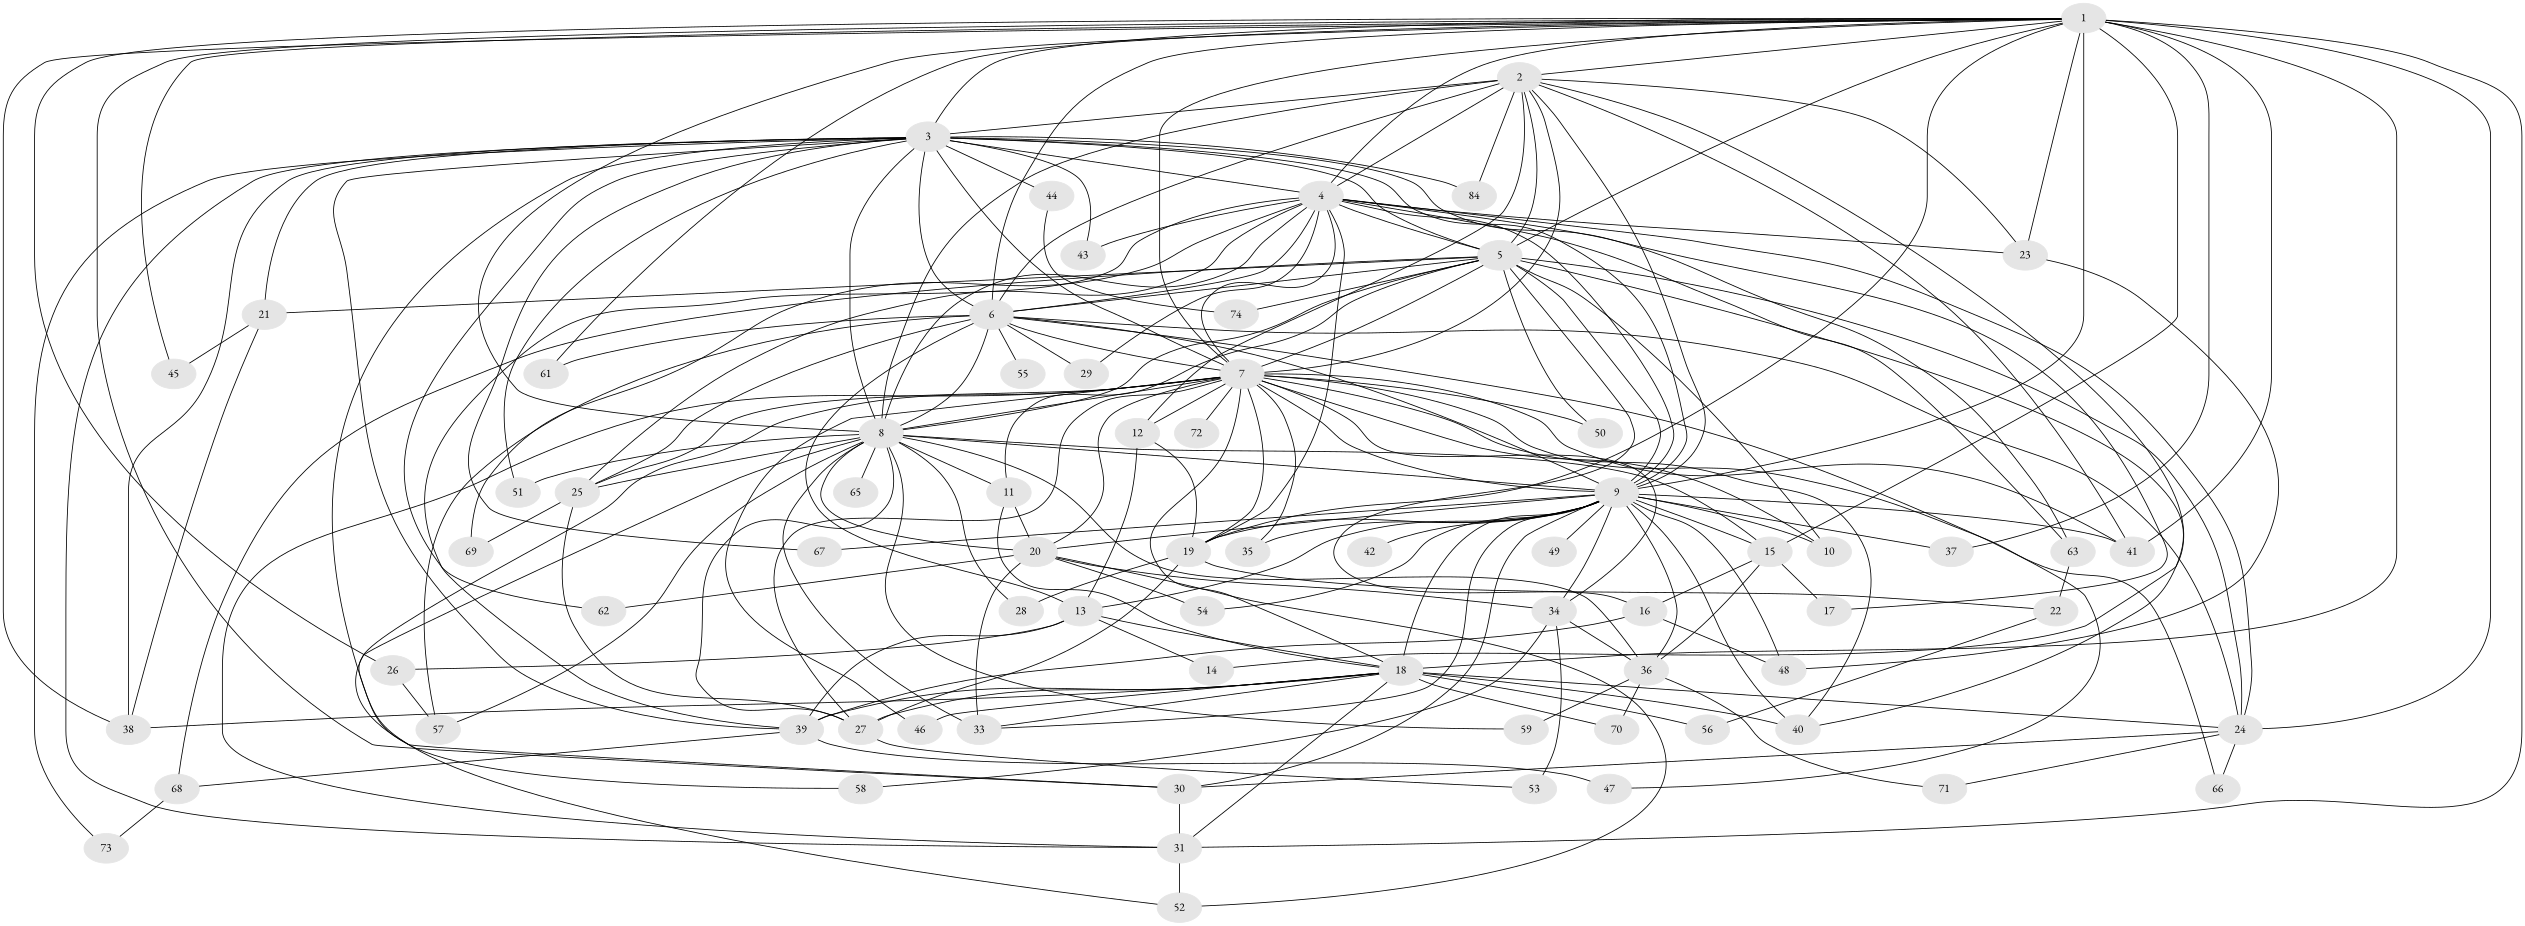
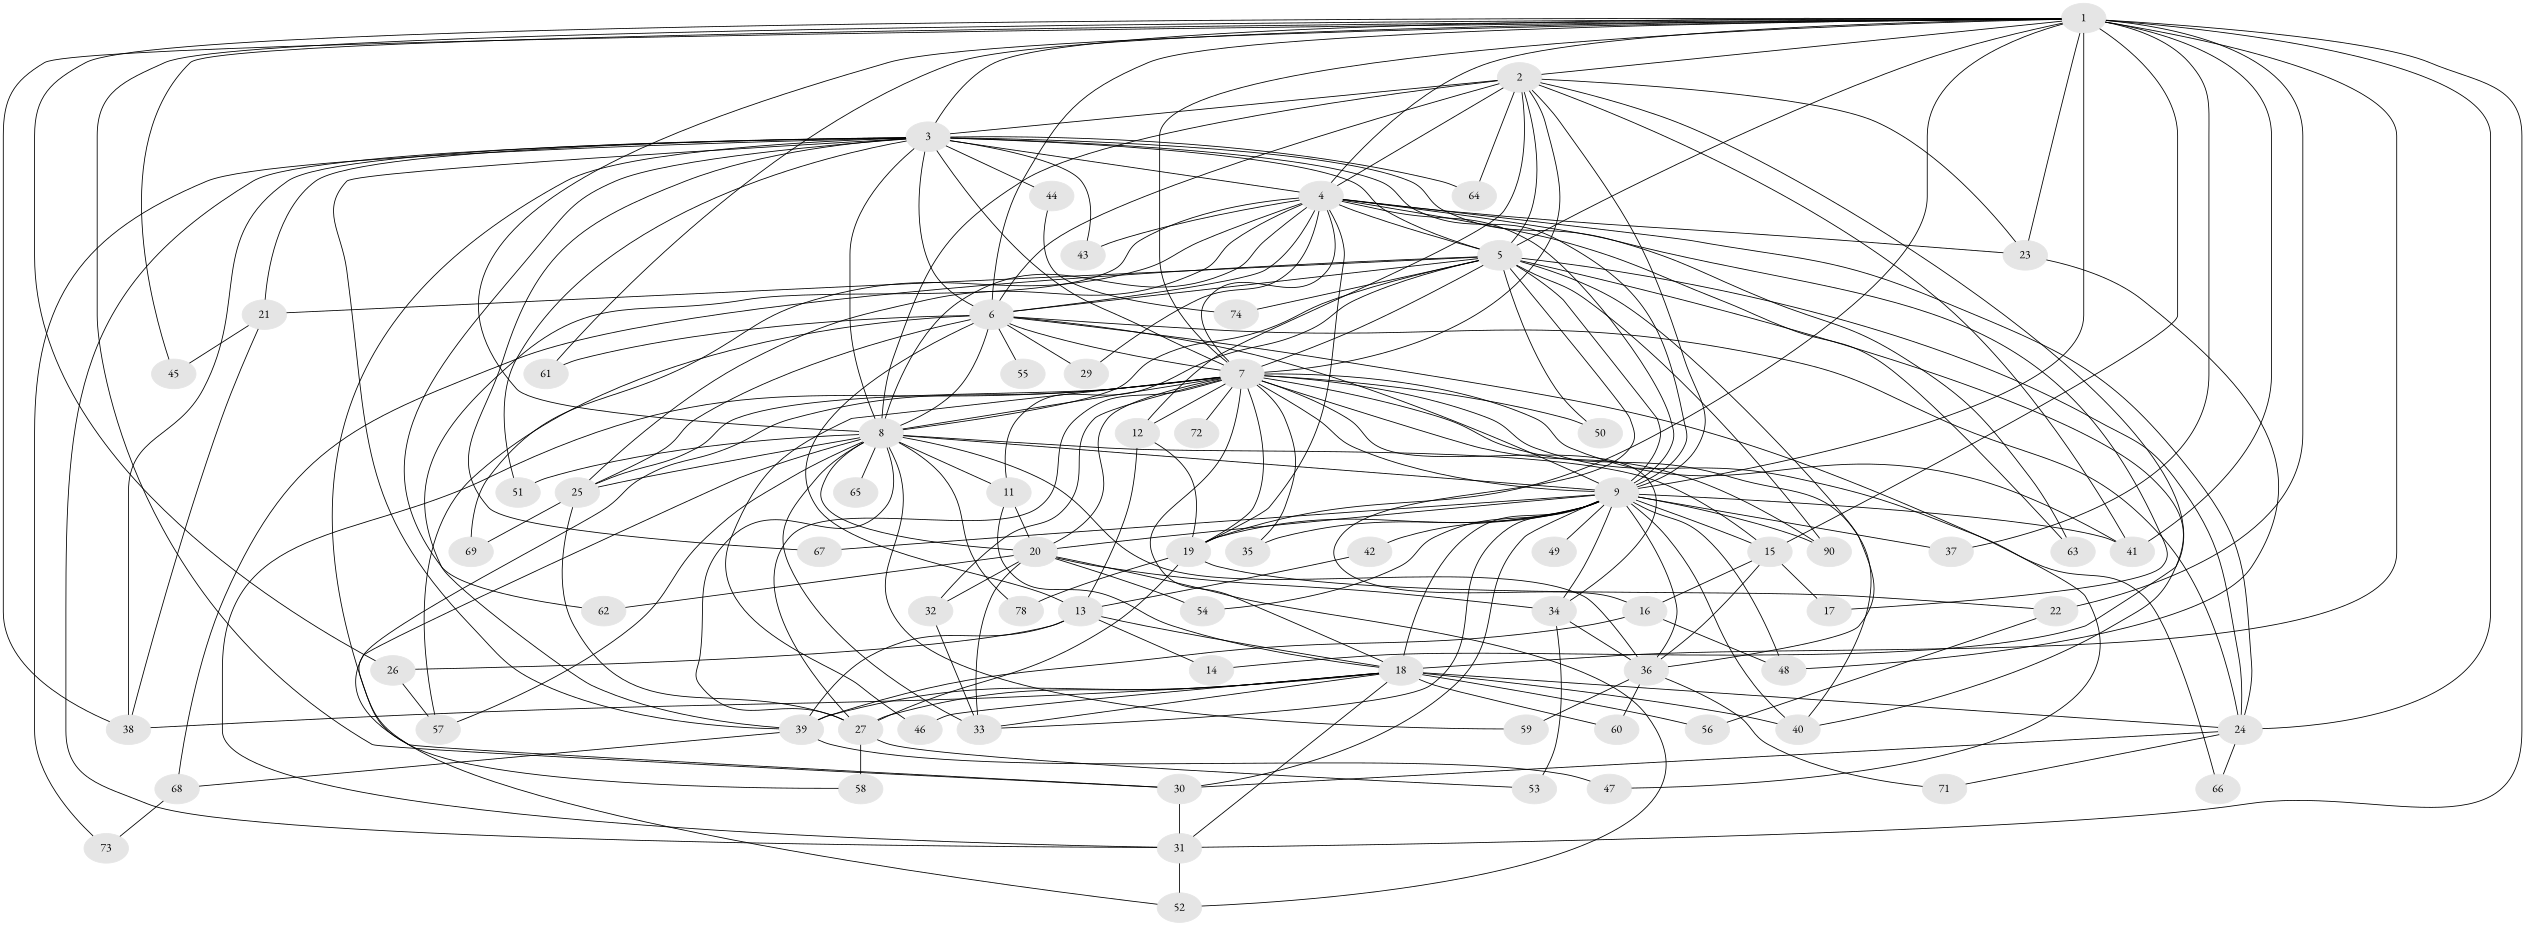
(1474, 196) -> (1474, 196)
none -> (1823, 492)
(1359, 532) -> (1182, 591)
(1829, 552) -> (1829, 552)
(2064, 582) -> (2303, 313)
none -> (931, 611)
(1021, 611) -> (1021, 611)
(1617, 730) -> (1617, 730)
(1231, 748) -> (861, 759)
